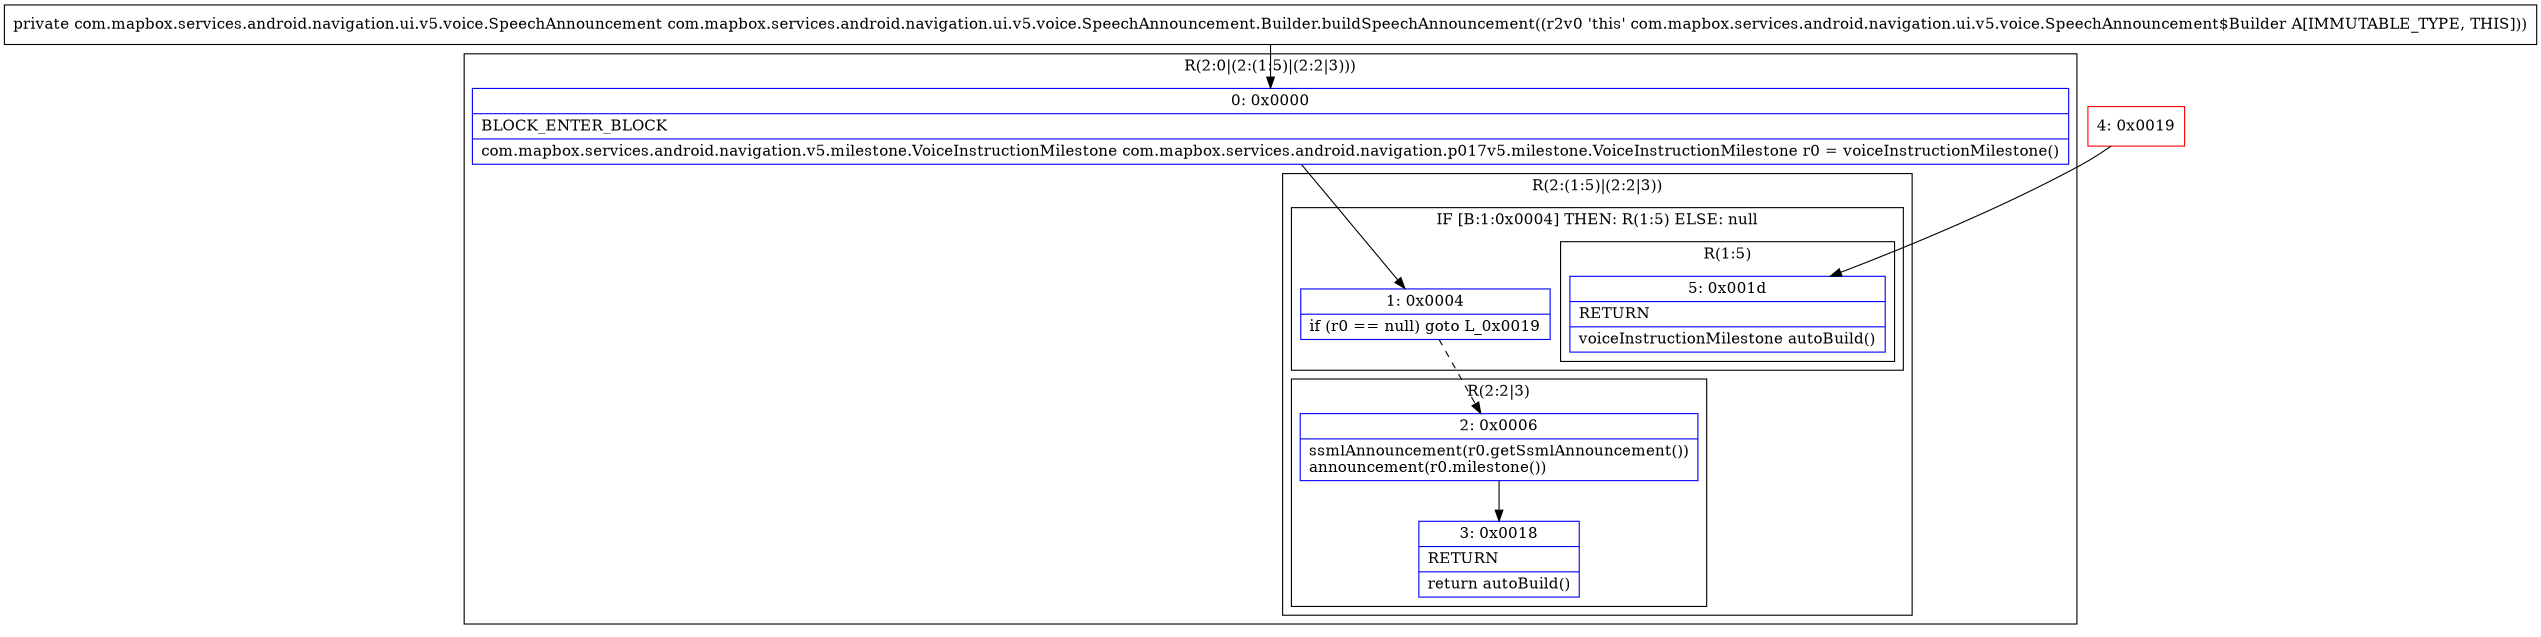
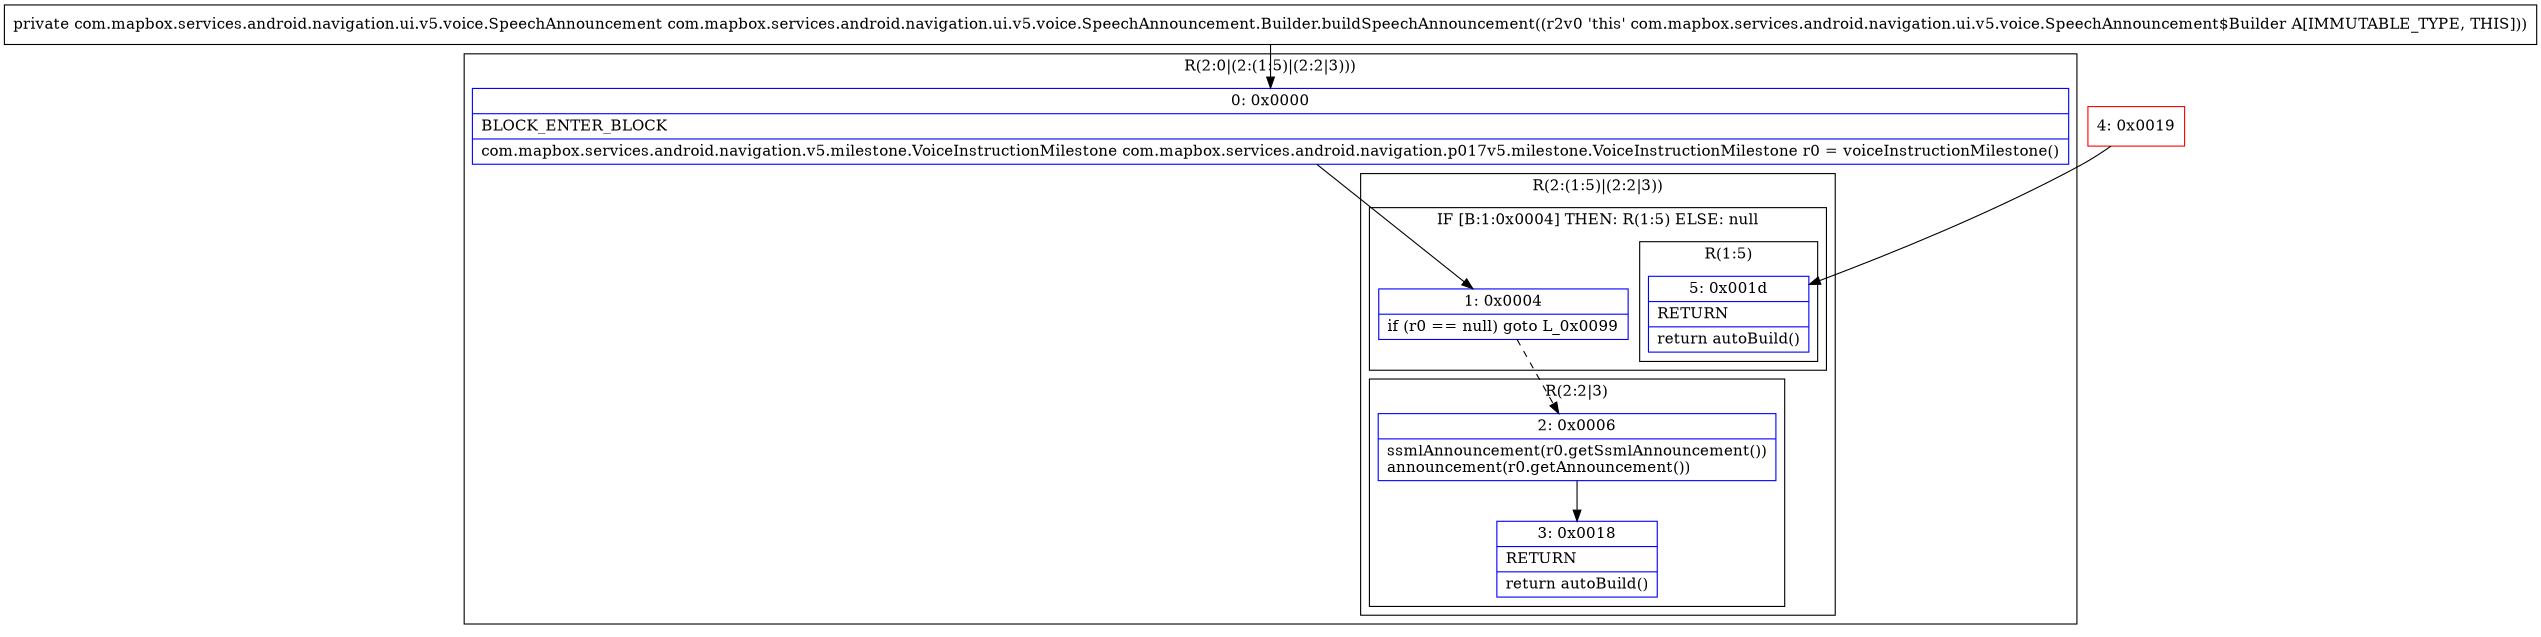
(1425, 326) -> (1503, 326)
(1728, 339) -> (1729, 339)
(1428, 467) -> (1539, 467)
